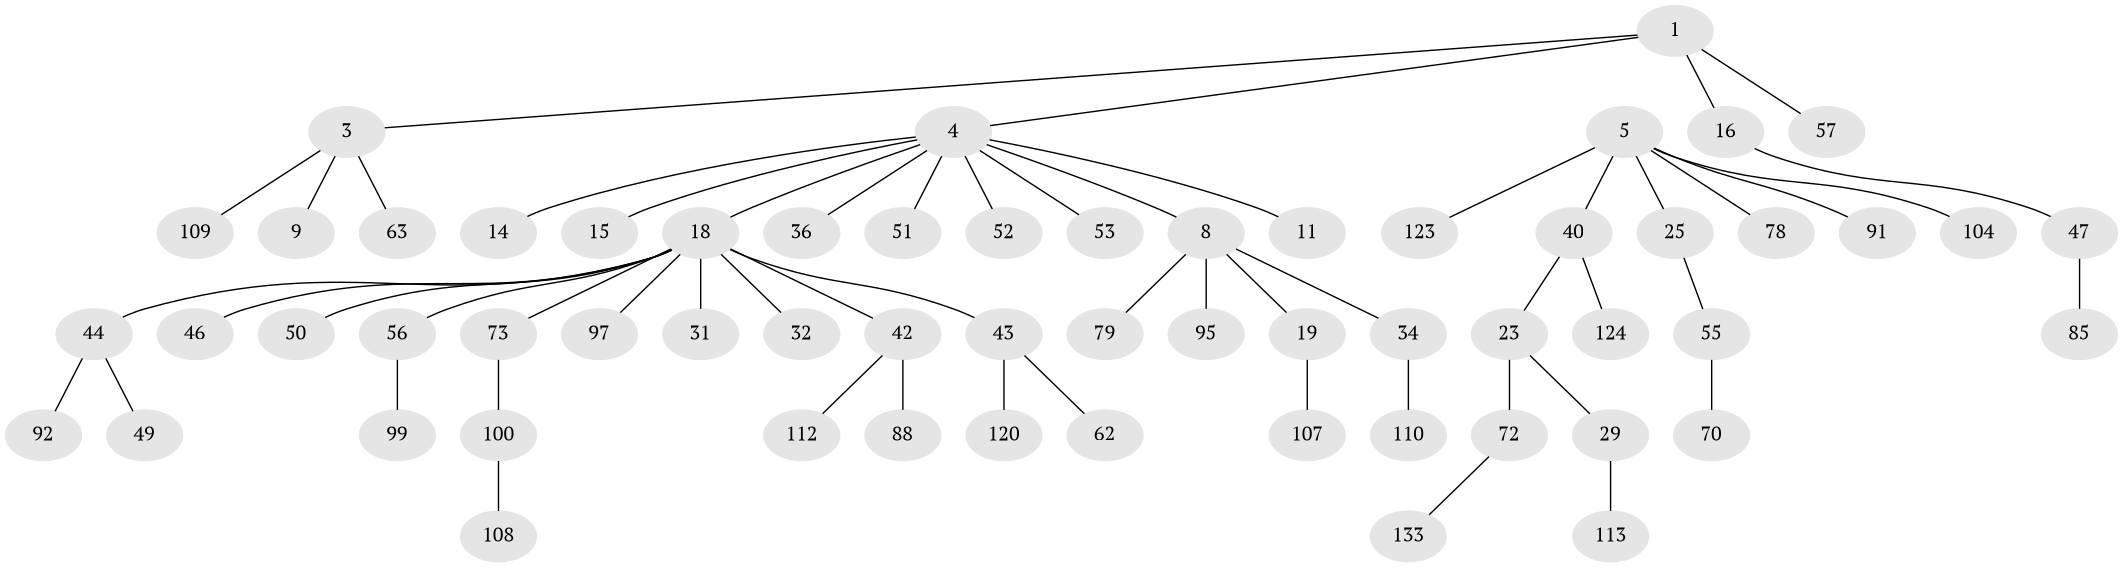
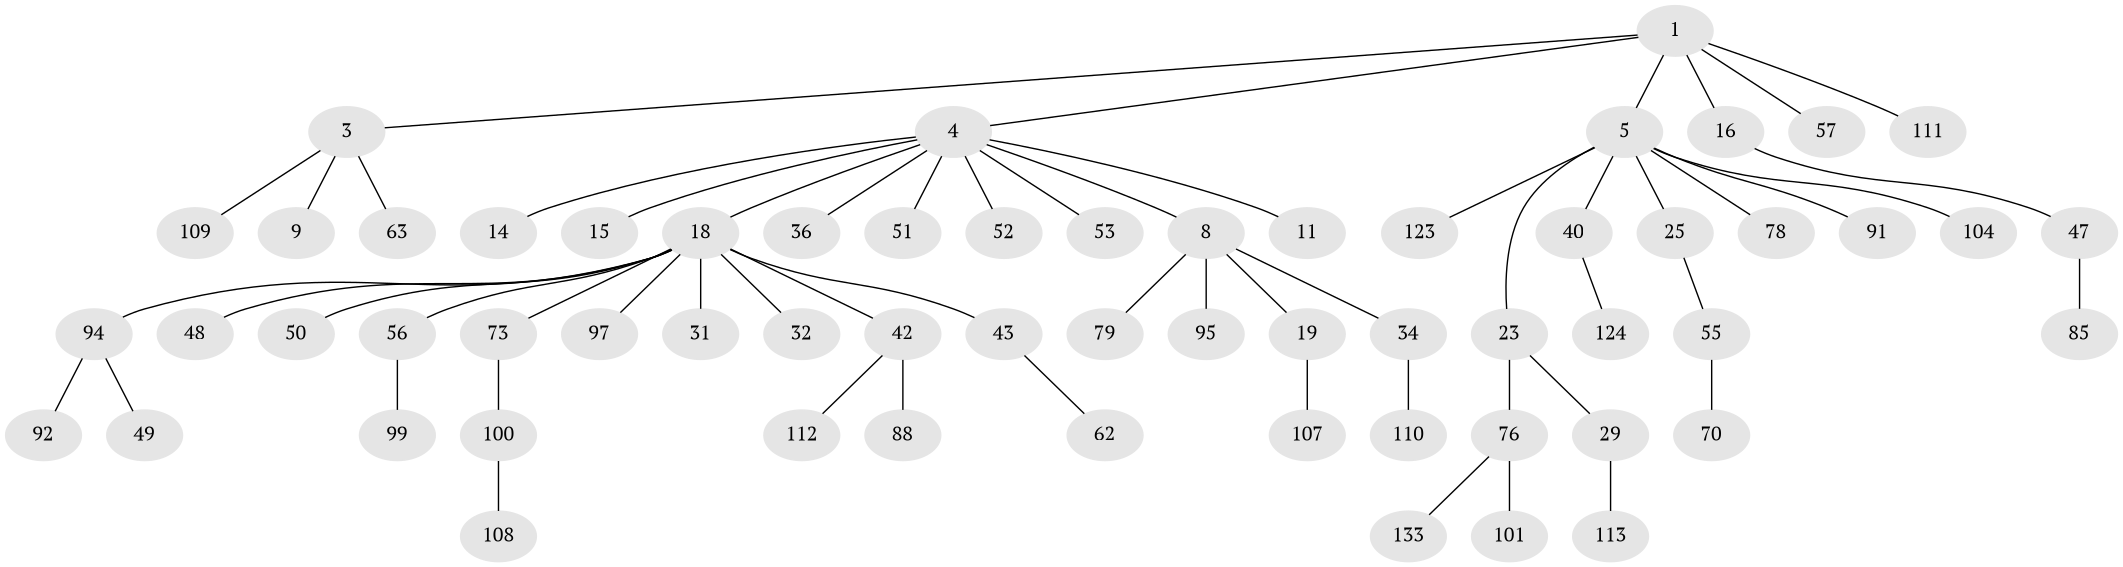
none -> (1650, 81)
none -> (1928, 132)
(1542, 284) -> (1521, 212)
(94, 334) -> (94, 334)
(195, 334) -> (195, 334)
(1004, 435) -> none
(1509, 435) -> (1509, 435)
none -> (1509, 536)
